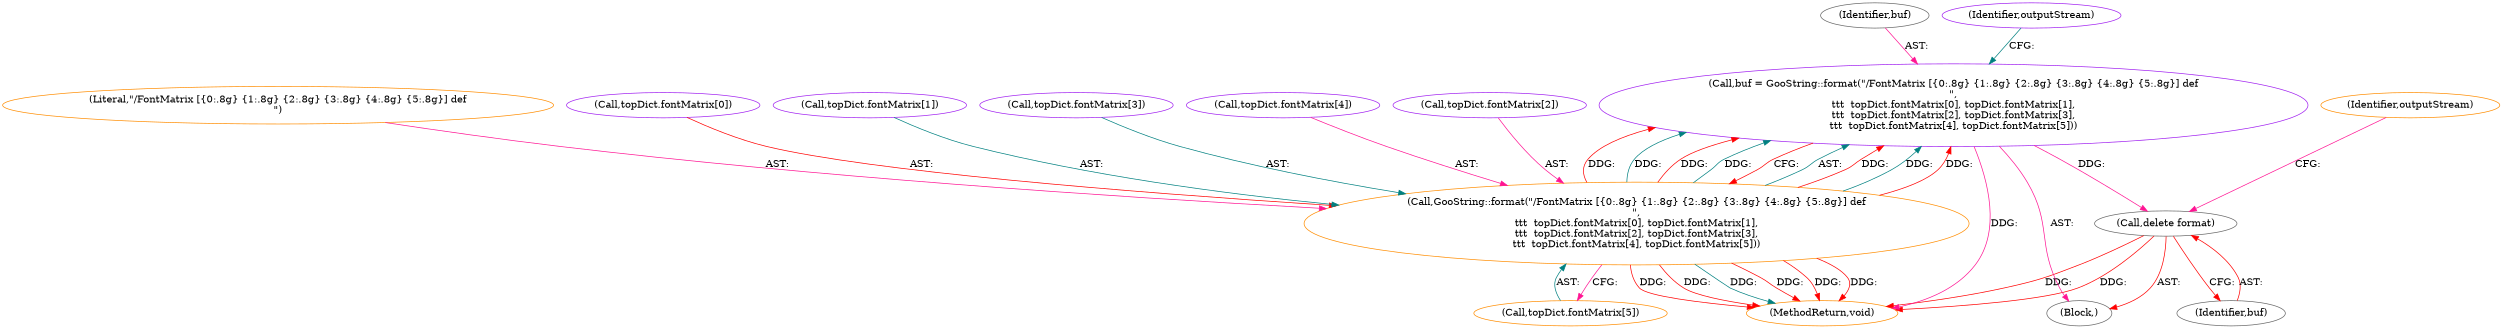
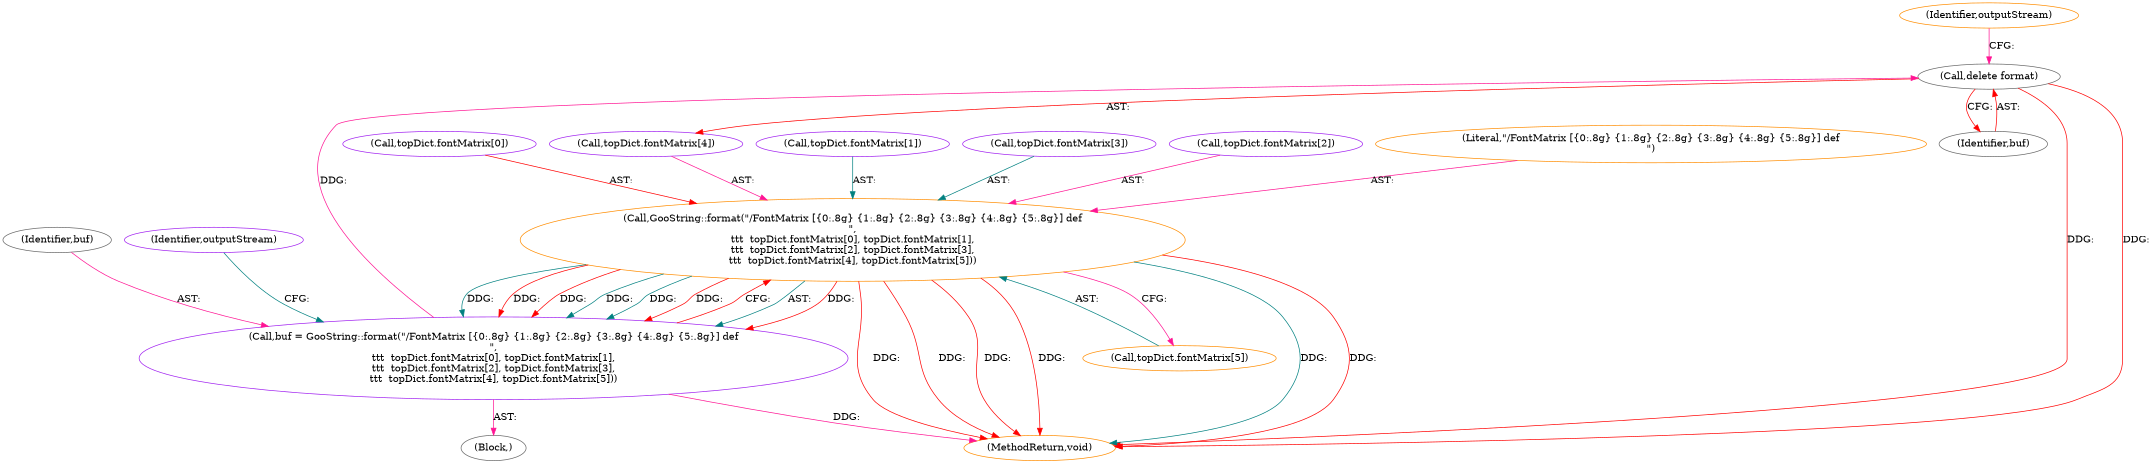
(2155, 282) -> (1310, 95)
